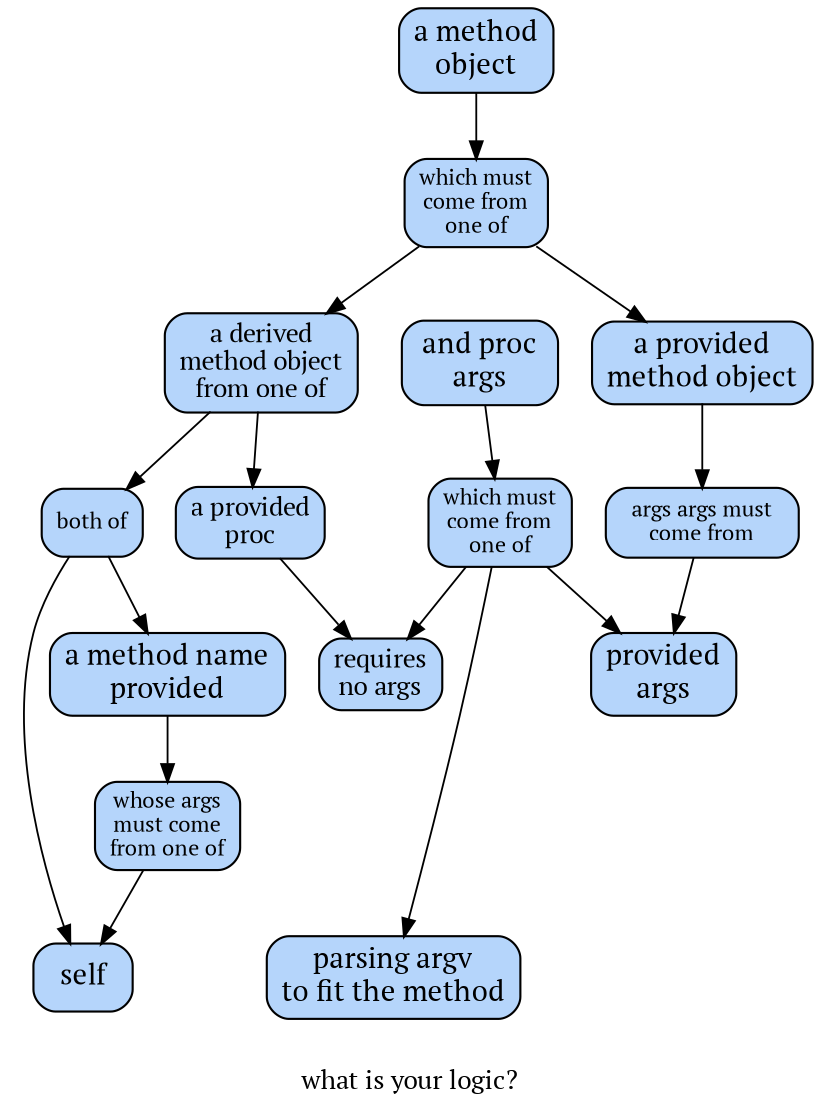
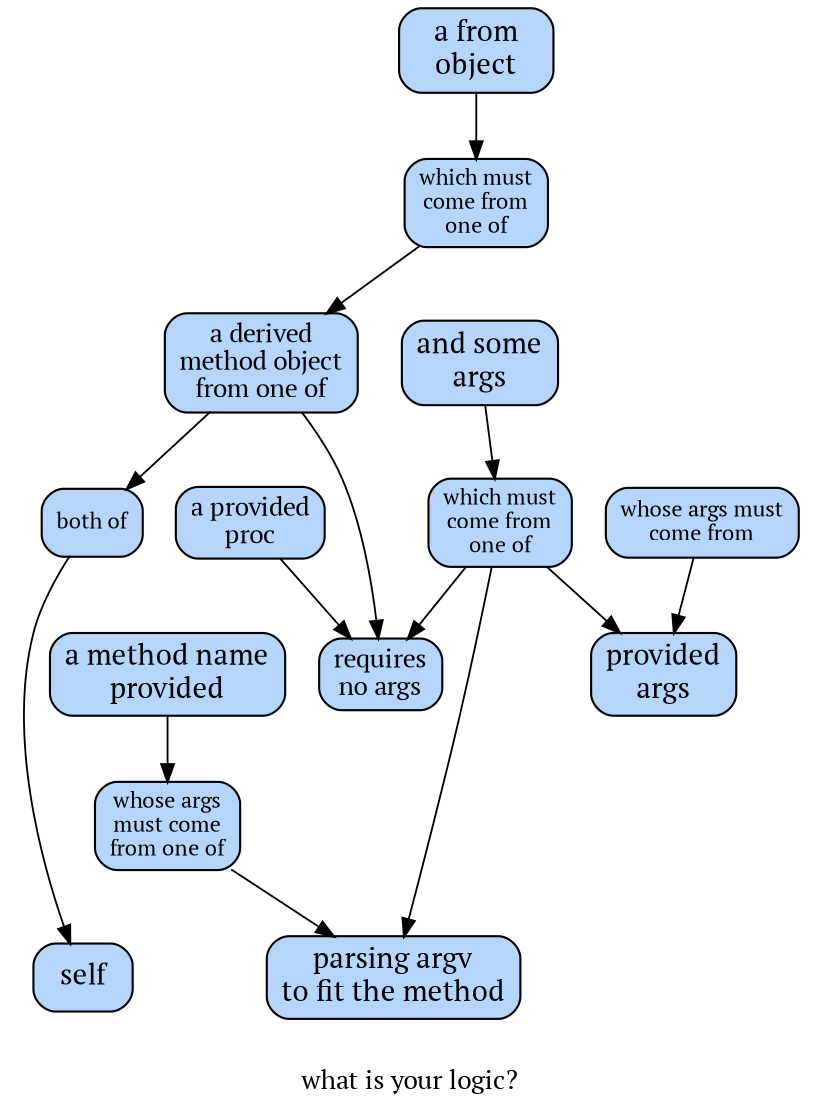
(476, 51) -> (476, 51)
(480, 363) -> (480, 363)
(702, 363) -> none
(256, 440) -> (354, 510)
(702, 523) -> (702, 523)
(124, 587) -> none
(127, 899) -> (275, 898)
